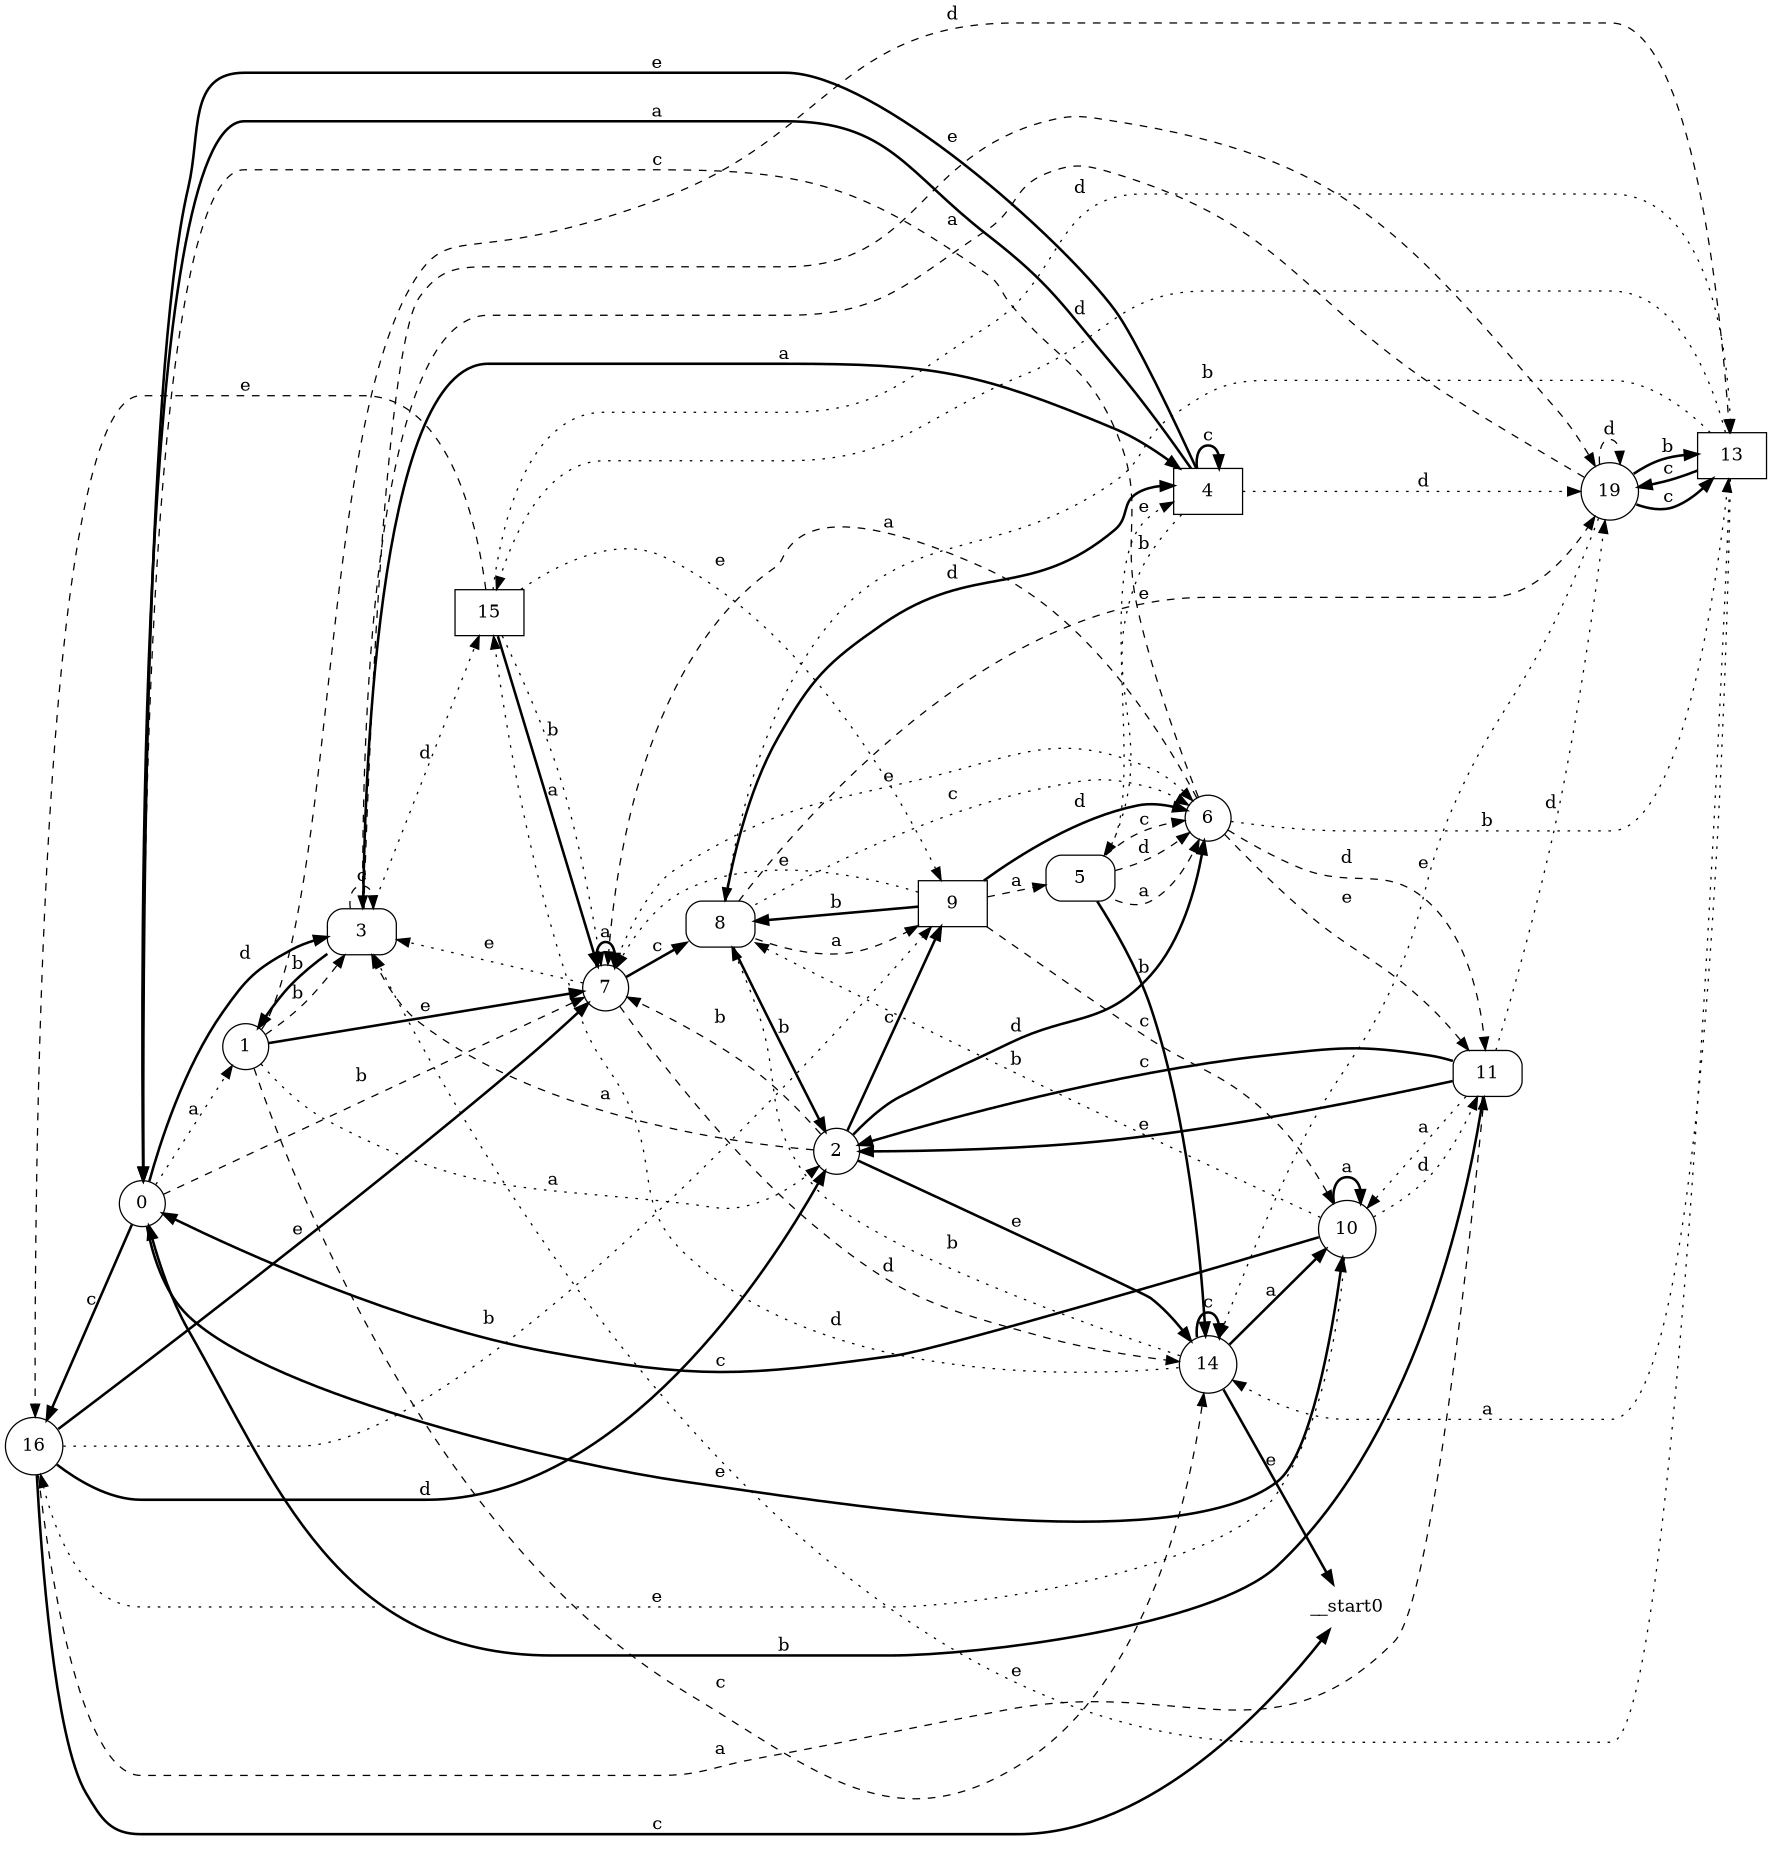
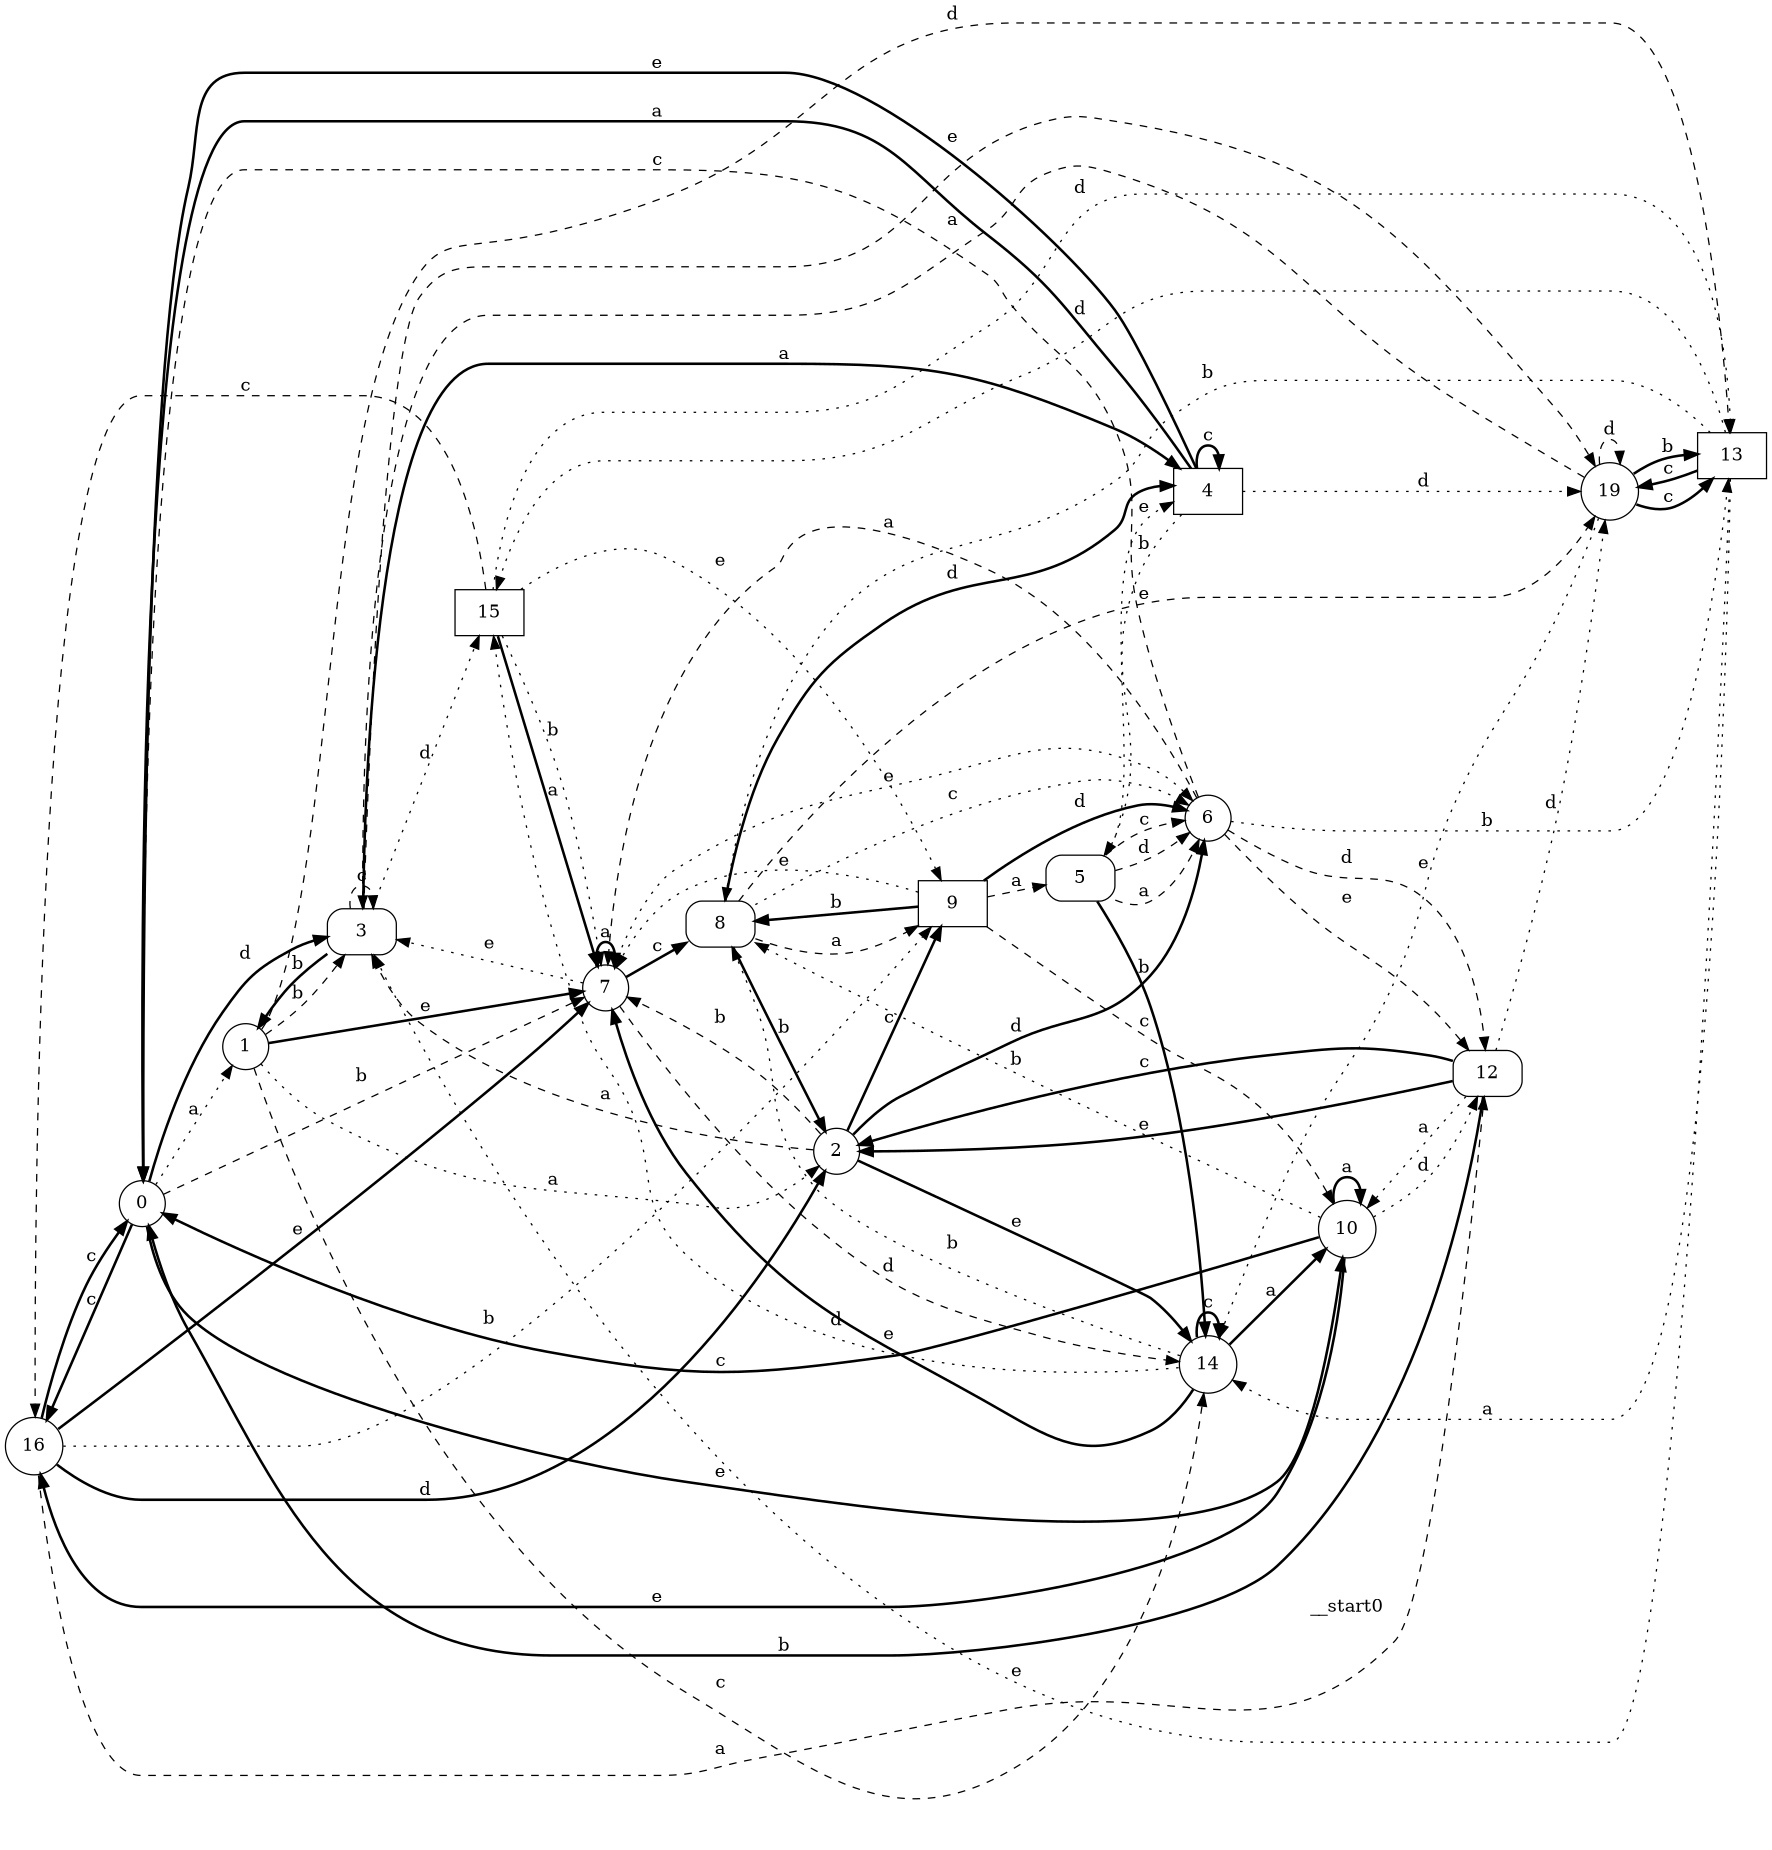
(246, 386) -> (246, 386)
(1488, 1073) -> (1488, 1073)
(1270, 1472) -> (851, 1325)
(762, 1607) -> (762, 1607)
(567, 1834) -> (71, 1321)
